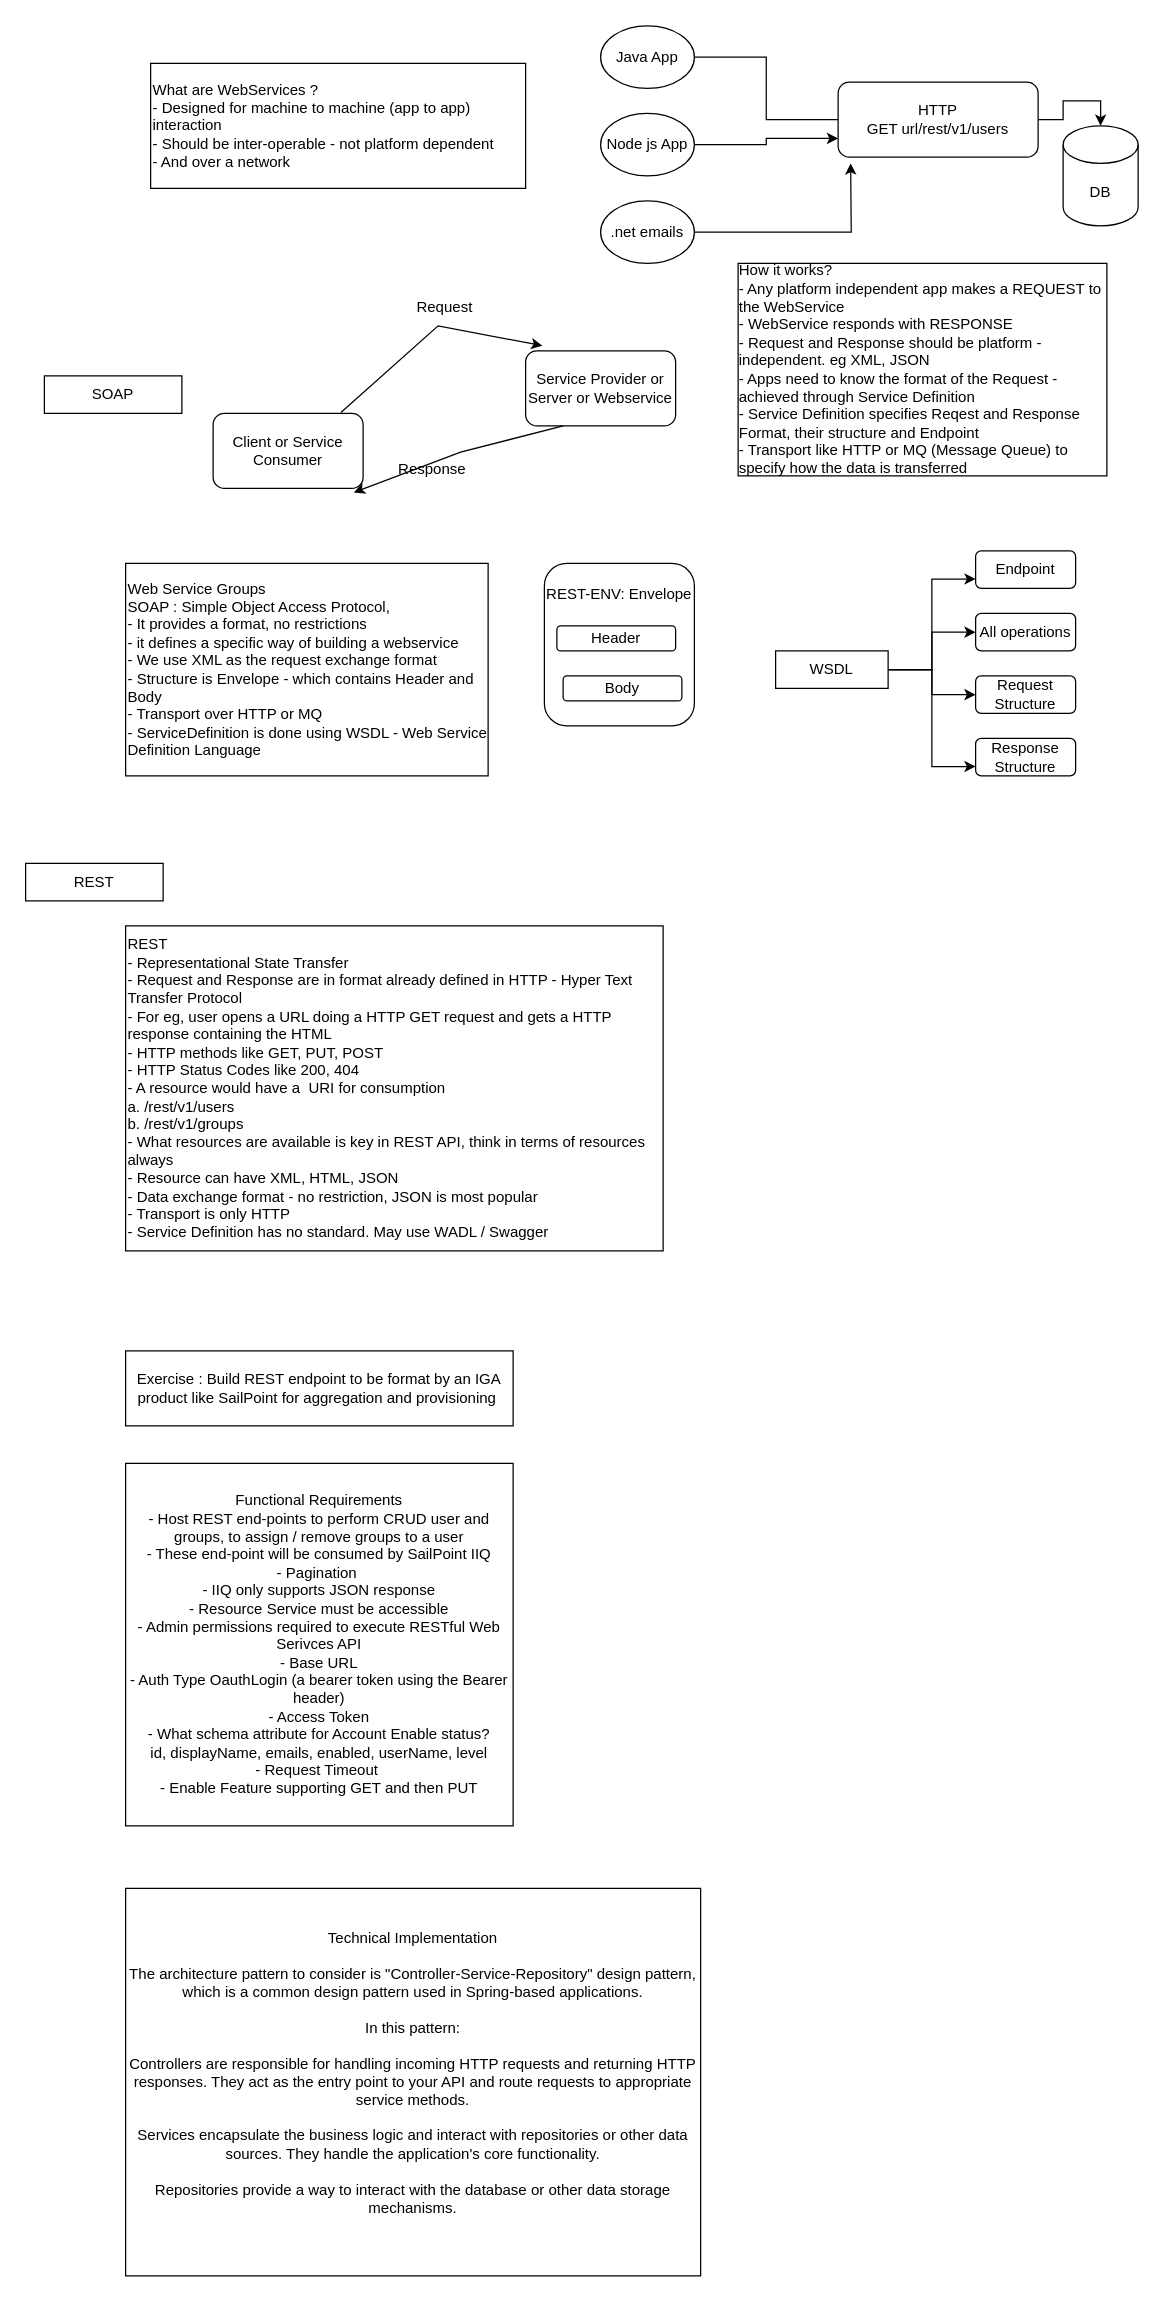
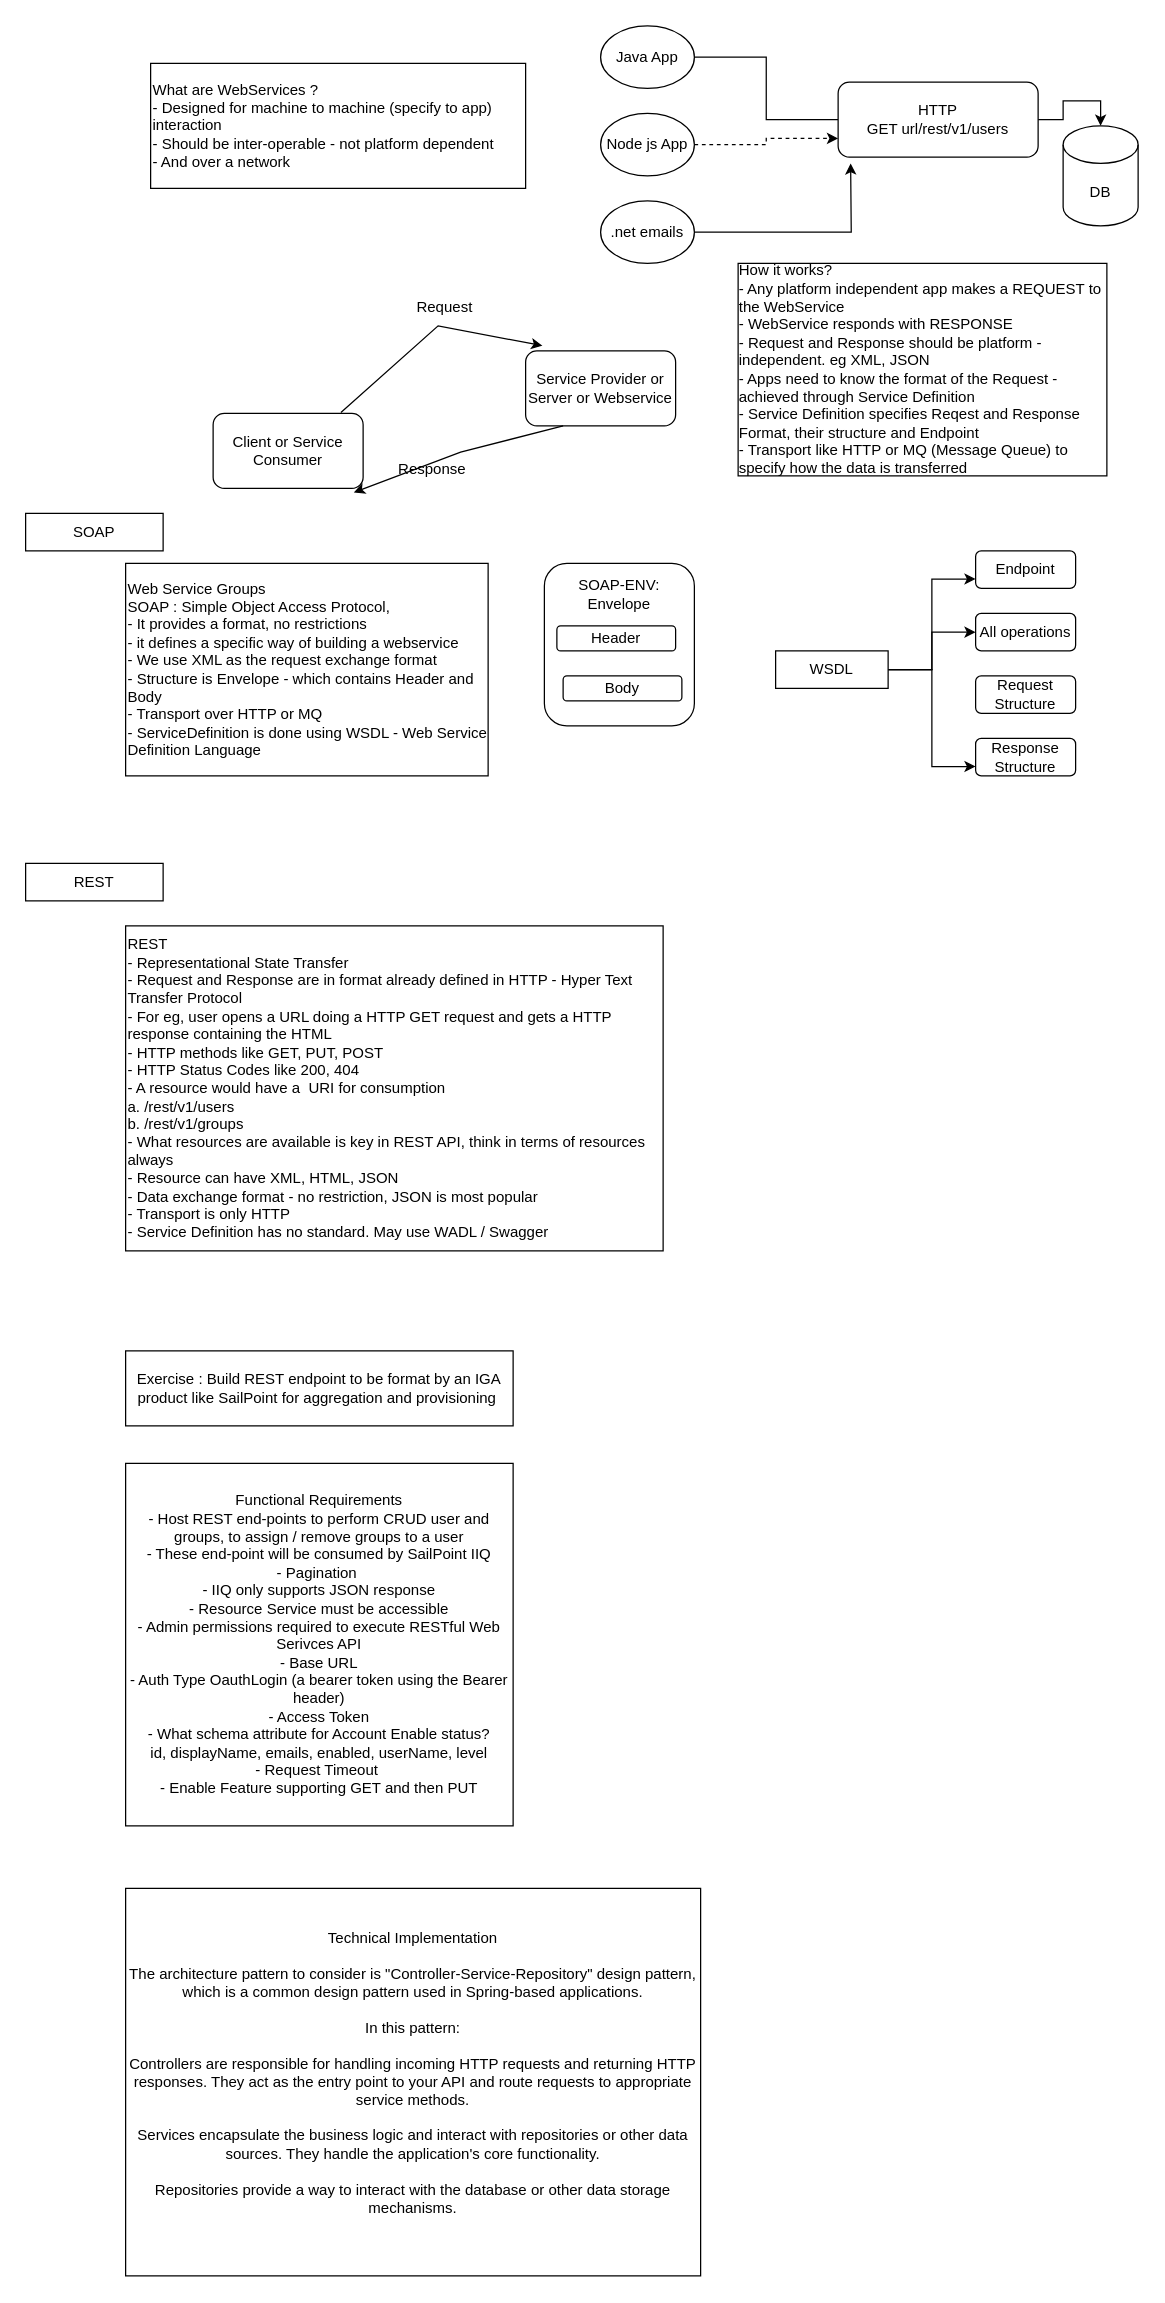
(339, 126) -> (339, 126)
(766, 144) -> (766, 144)
(113, 394) -> (94, 532)
(619, 594) -> (619, 594)
(950, 694) -> none
